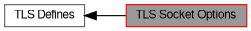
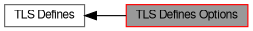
(186, 16) -> (187, 16)
